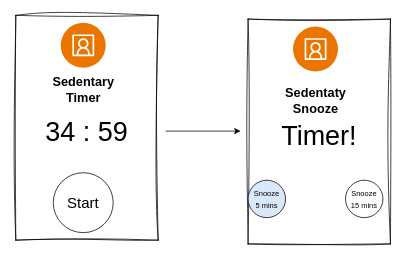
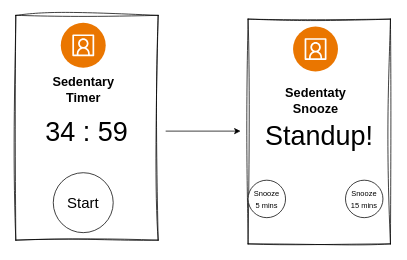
(319, 135) -> (319, 135)
(267, 199) -> (267, 199)
